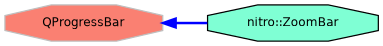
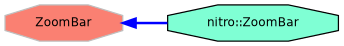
(84, 23) -> (64, 23)
